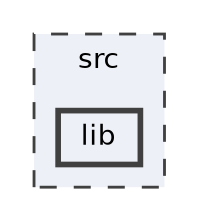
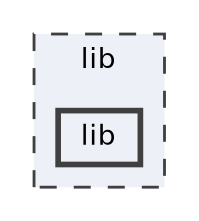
(99, 61) -> (99, 61)
